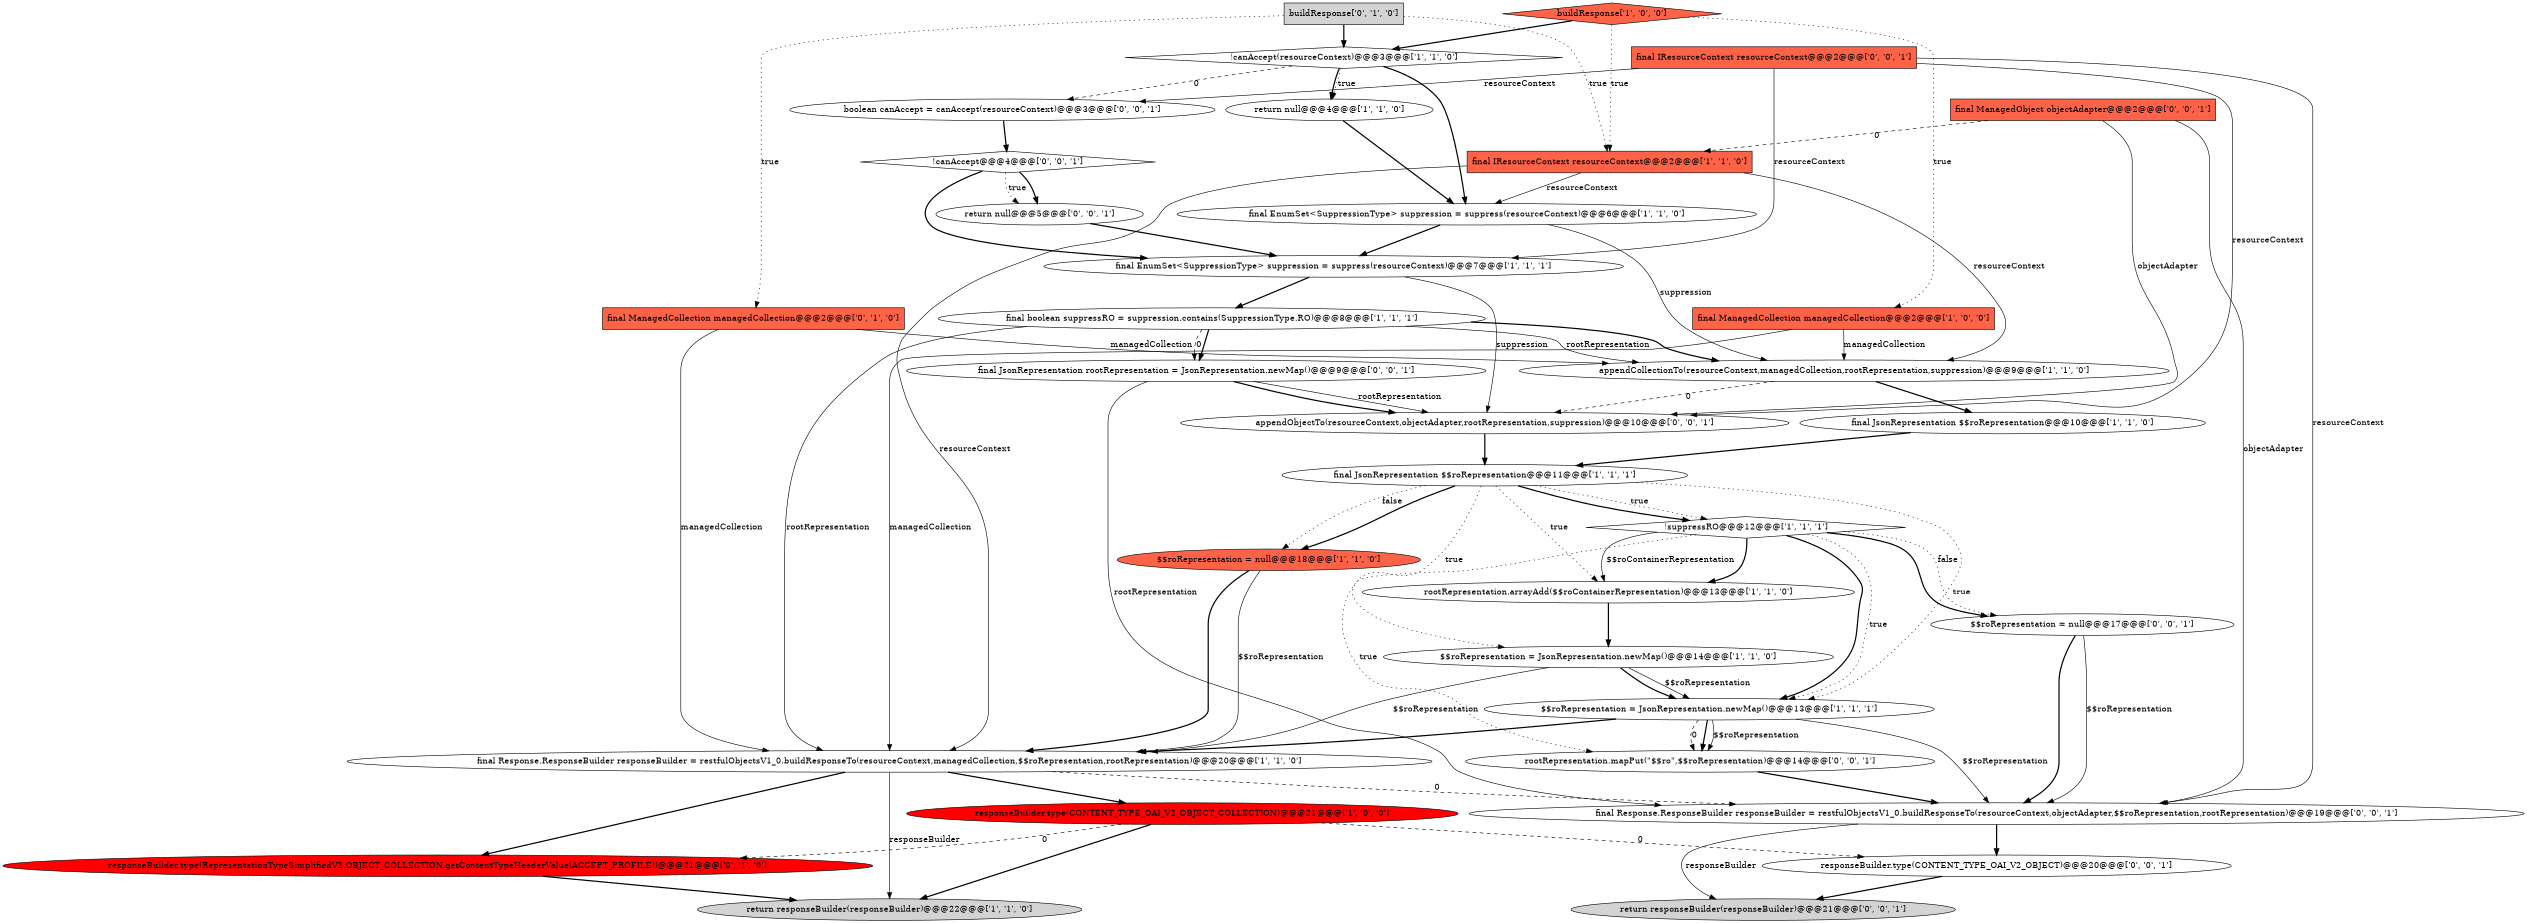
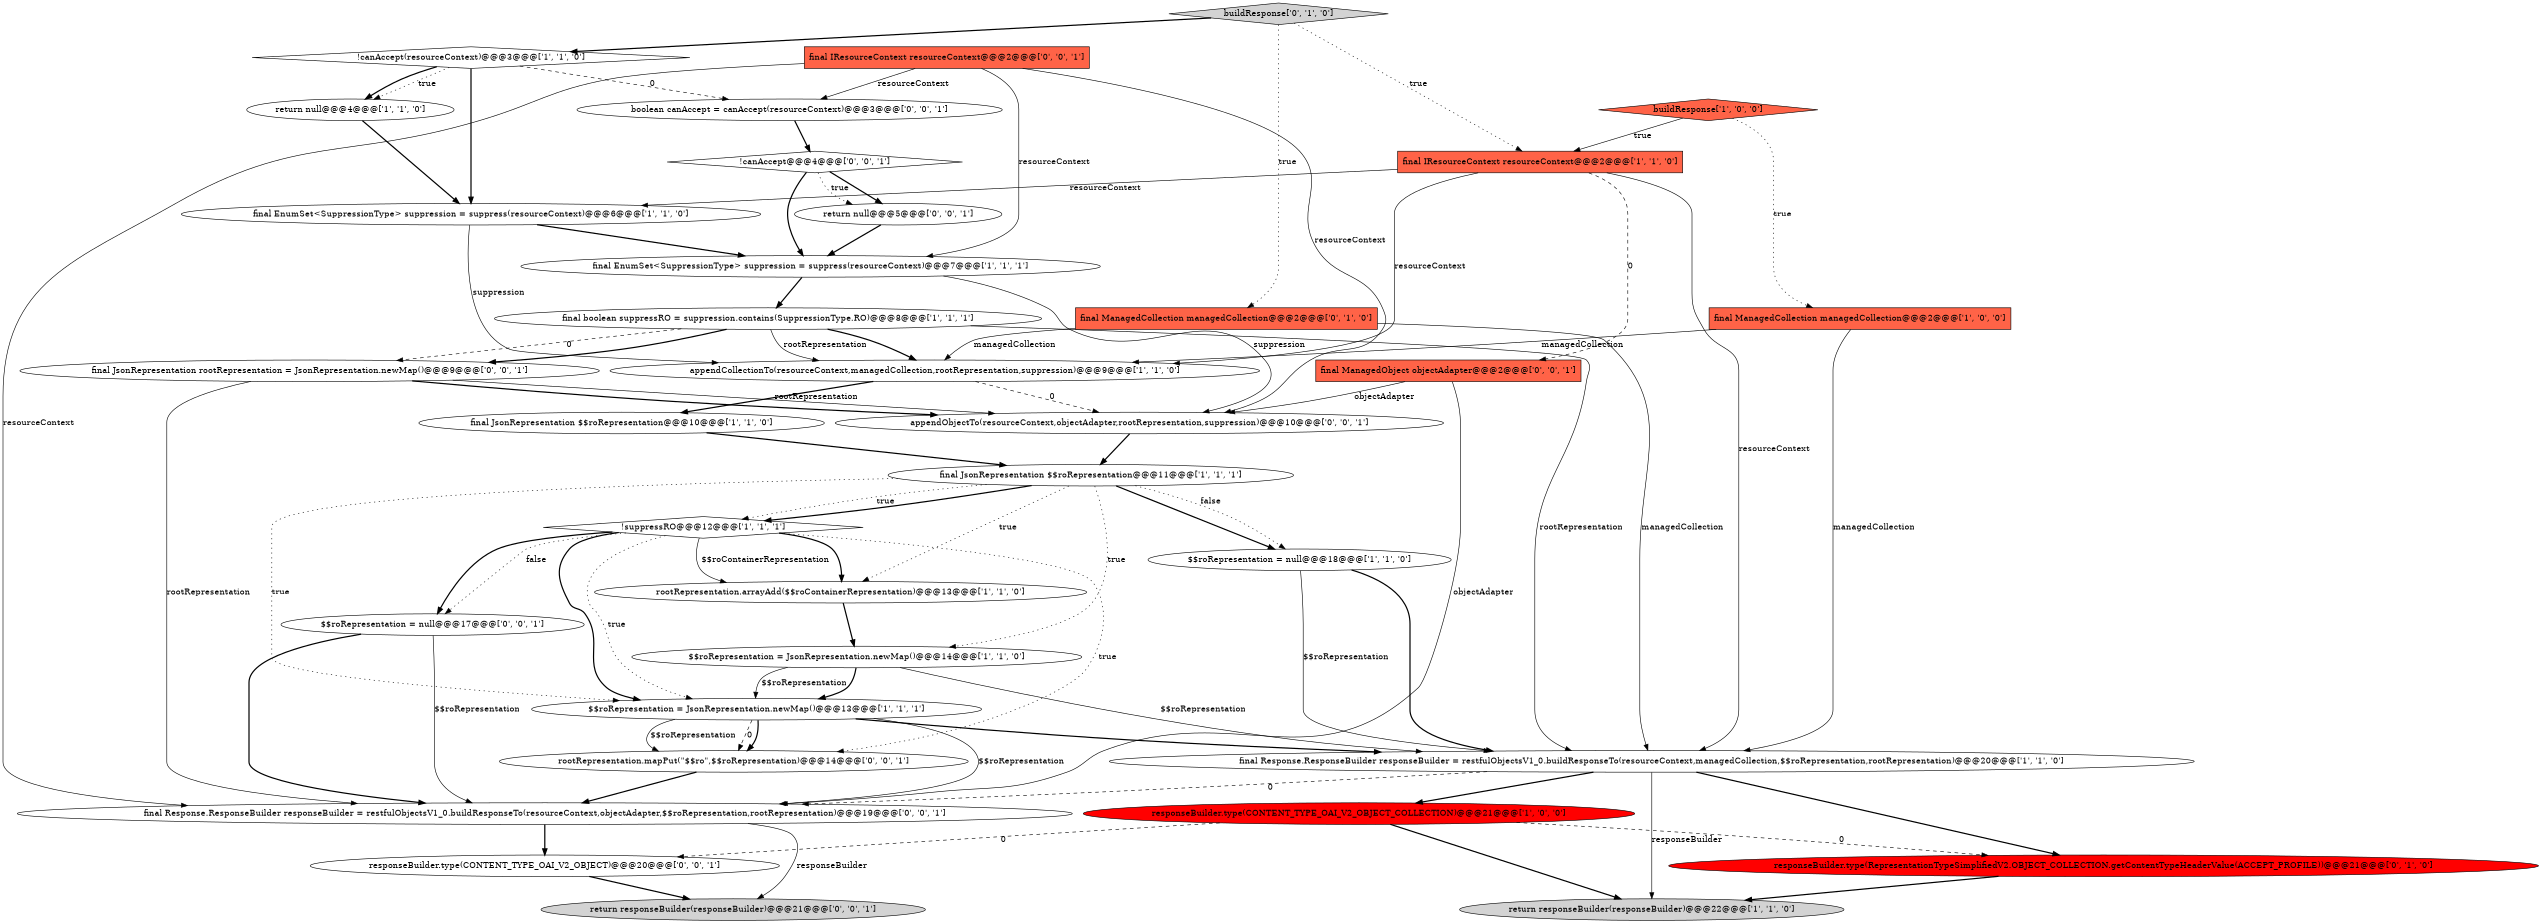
(1344, 14) -> (1279, 14)
(1486, 34) -> none
(1611, 85) -> (1631, 134)
(1849, 136) -> (1628, 284)
(1269, 560) -> (1300, 560)
